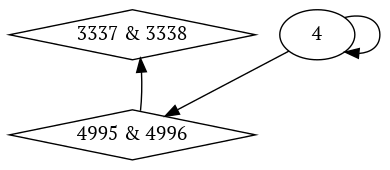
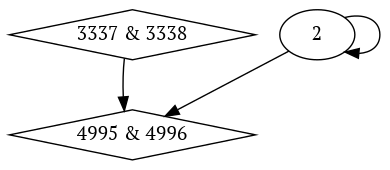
(317, 35) -> (317, 35)
(142, 91) -> (123, 78)
